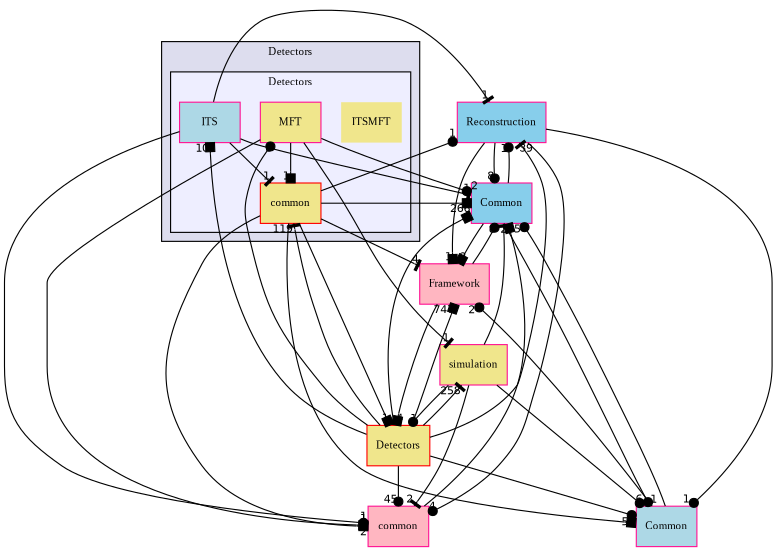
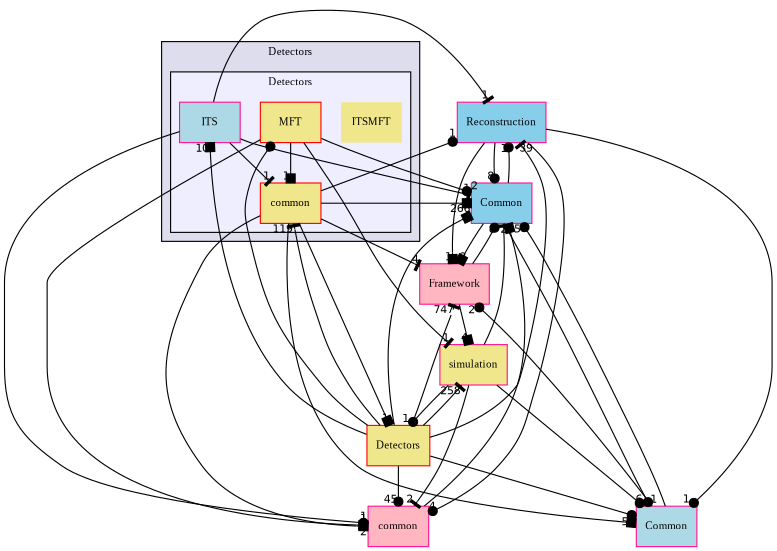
(291, 122) -> (291, 122)
(415, 358) -> (463, 319)
(431, 370) -> (431, 370)
